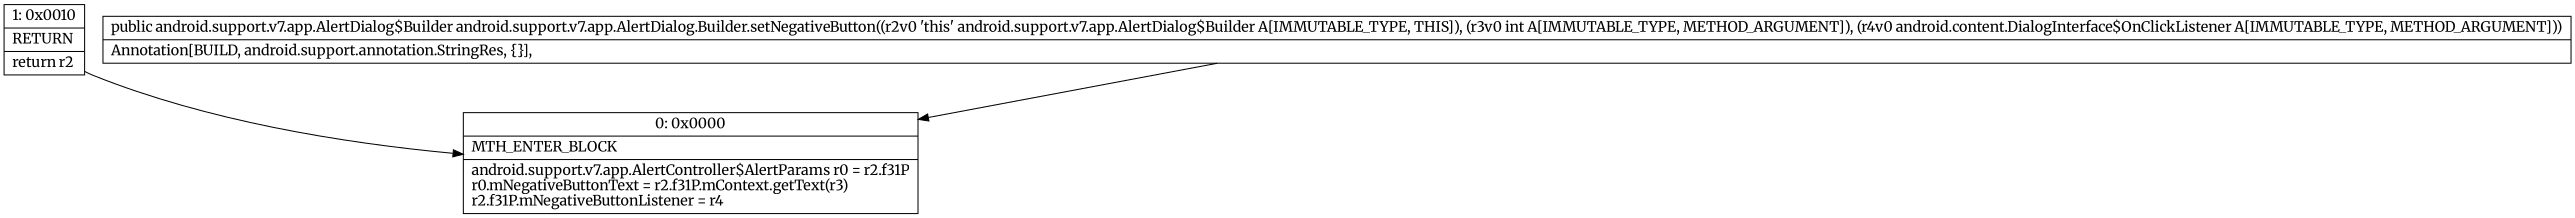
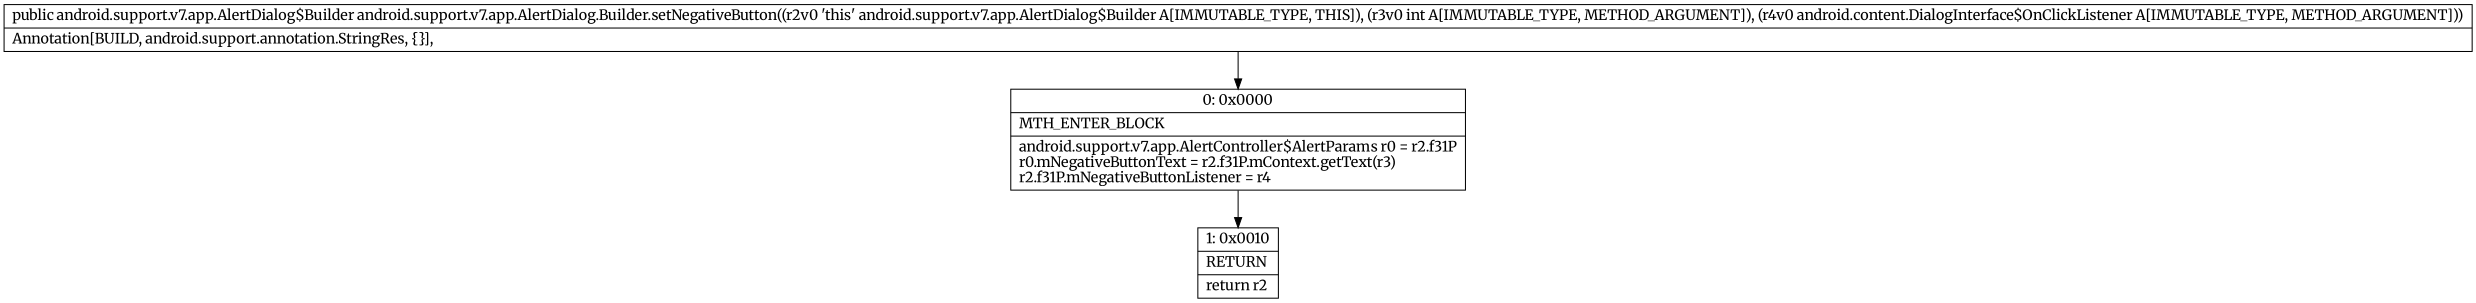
(266, 126) -> (1238, 204)
